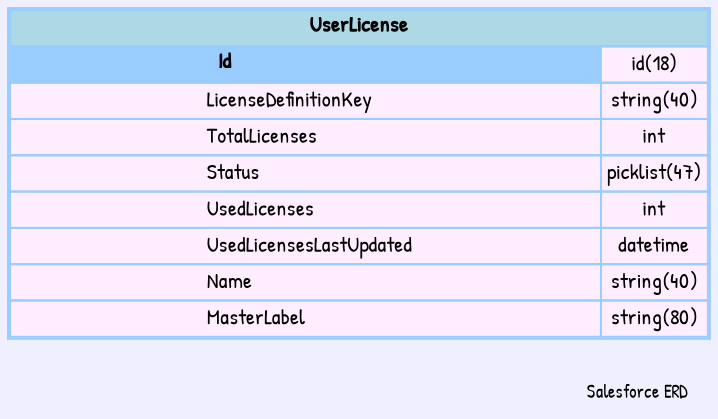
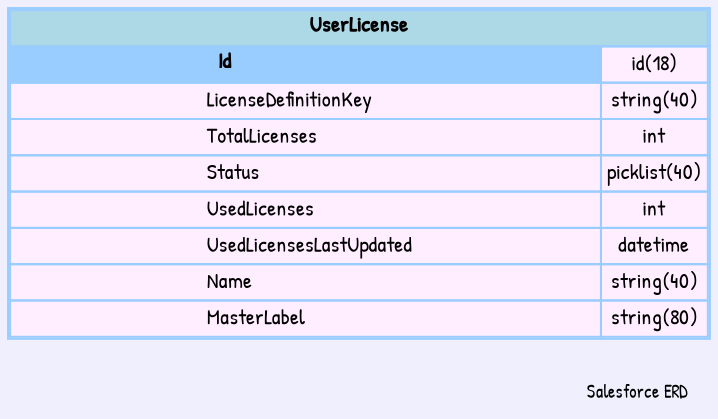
(654, 172) -> (654, 172)
